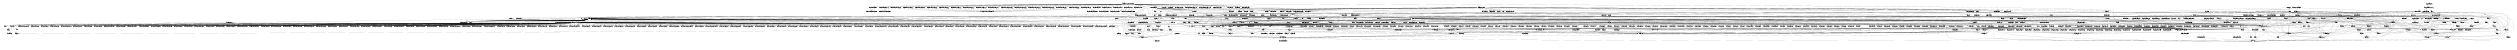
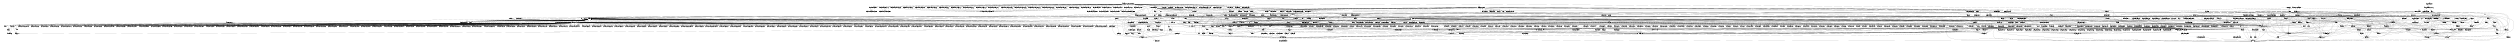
none -> (1864, 26)
